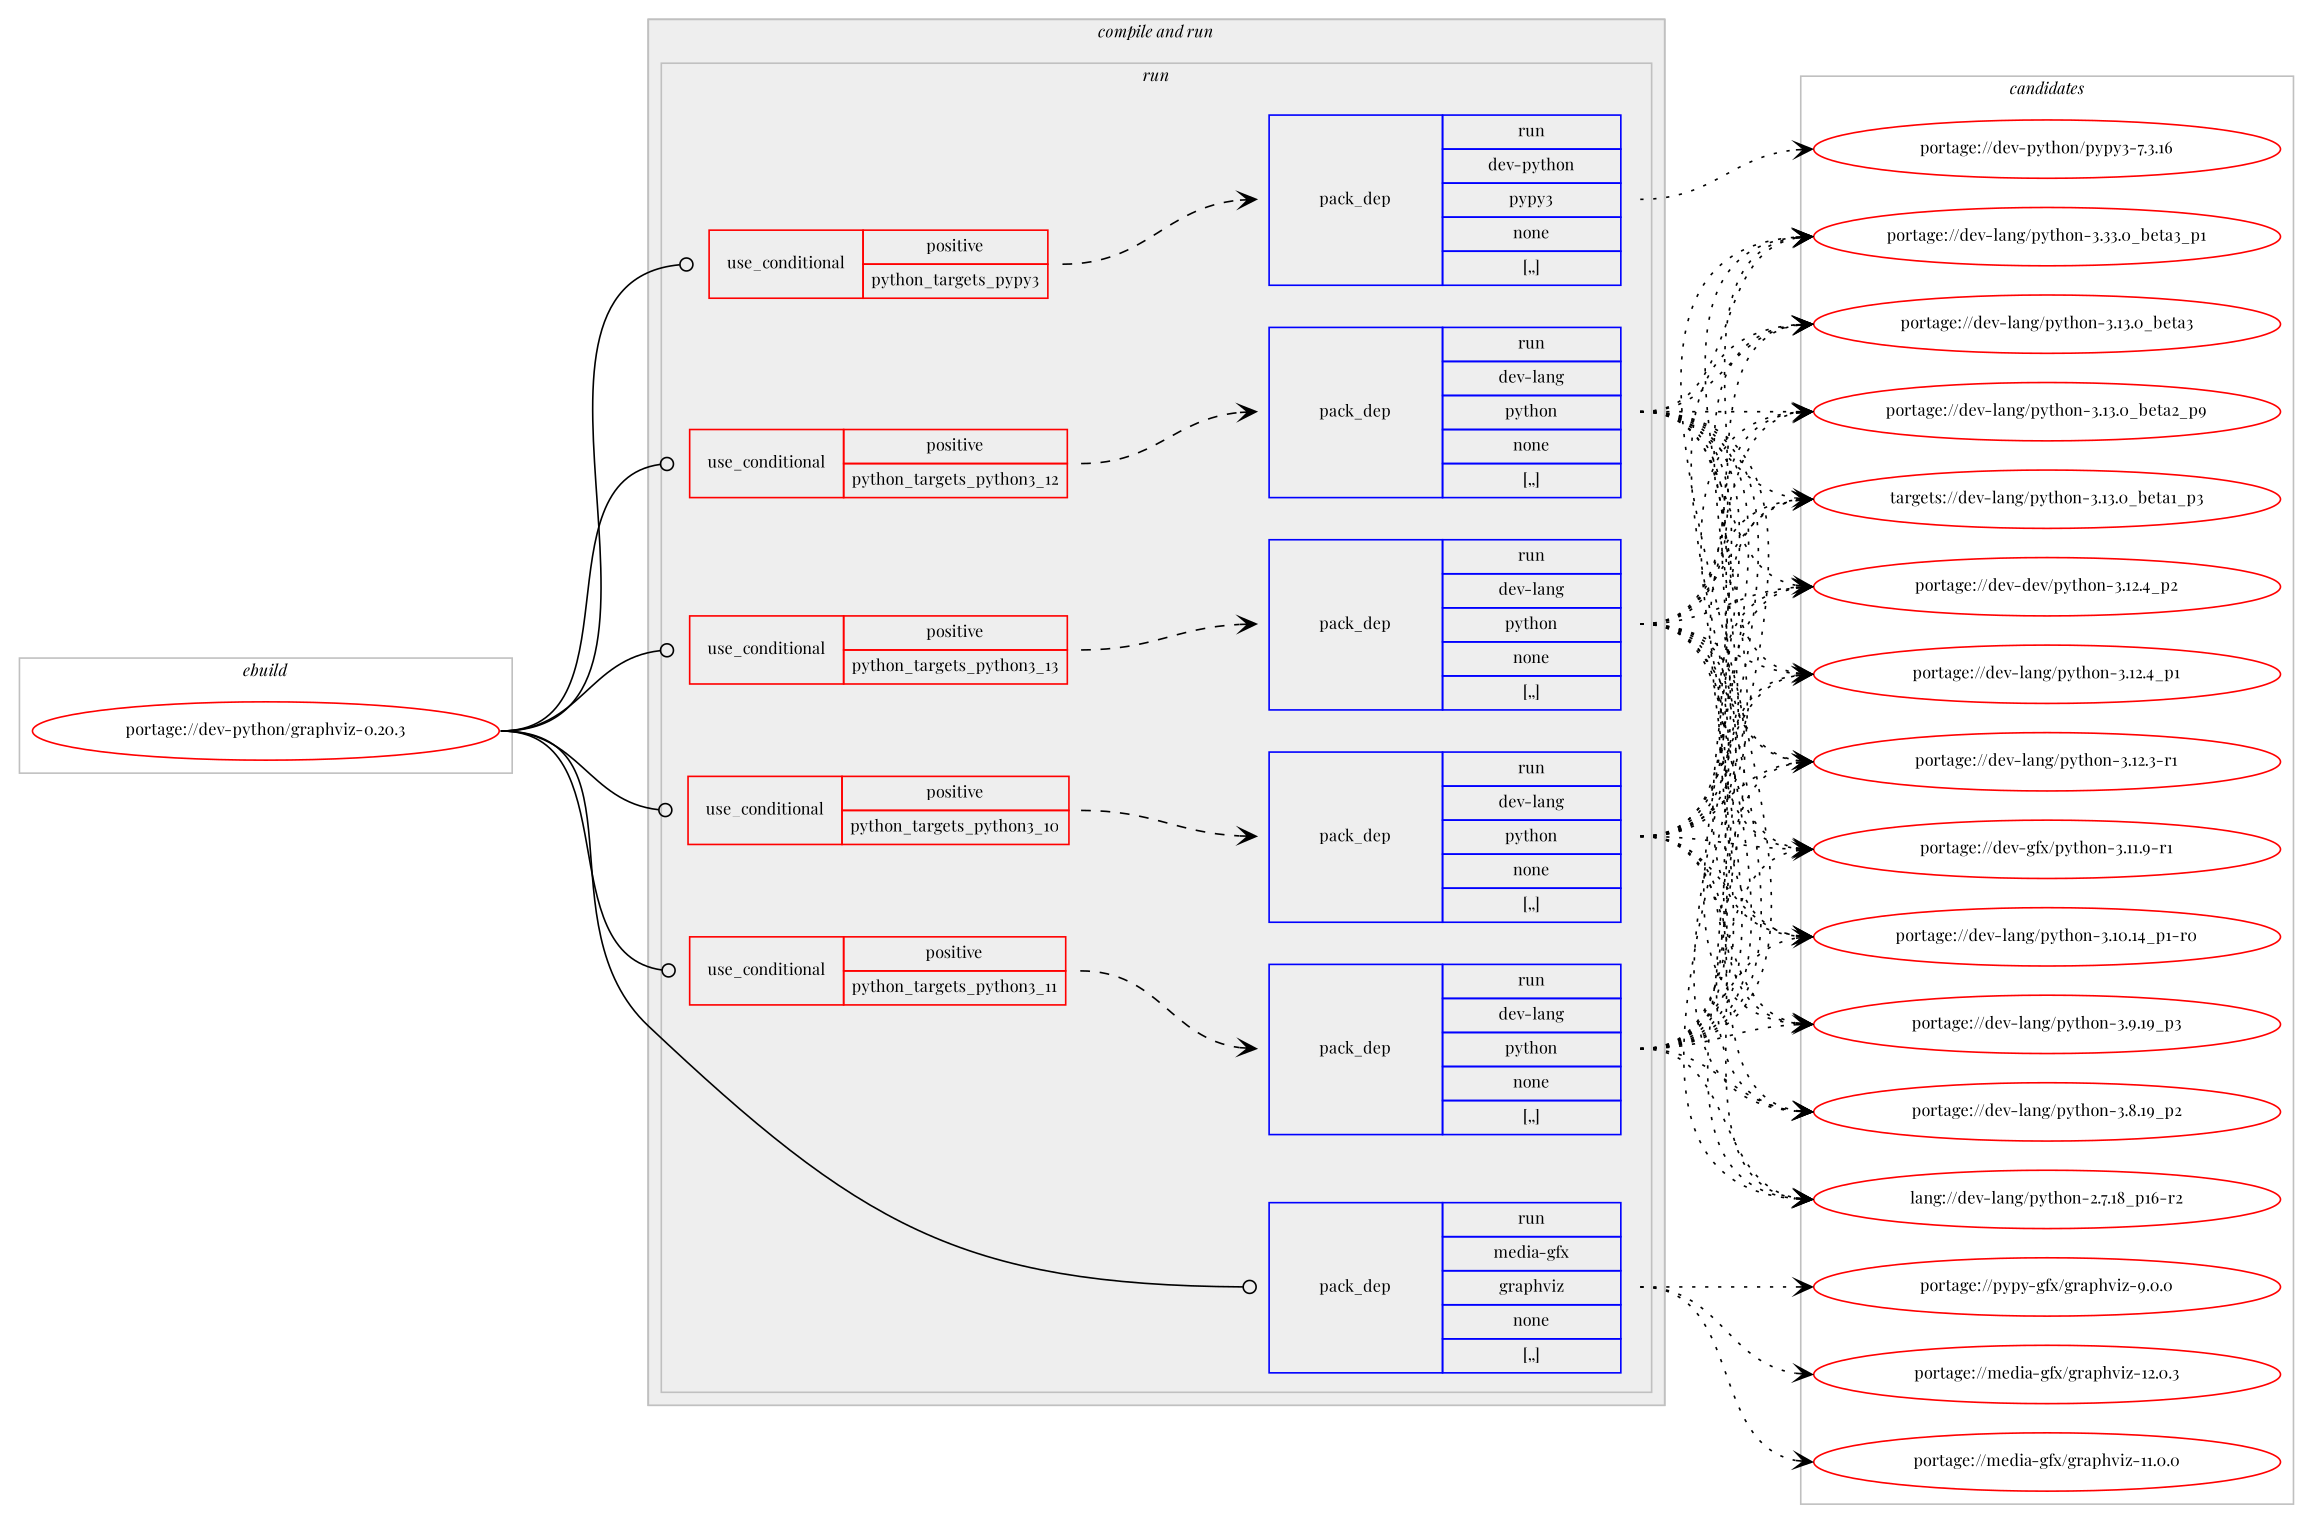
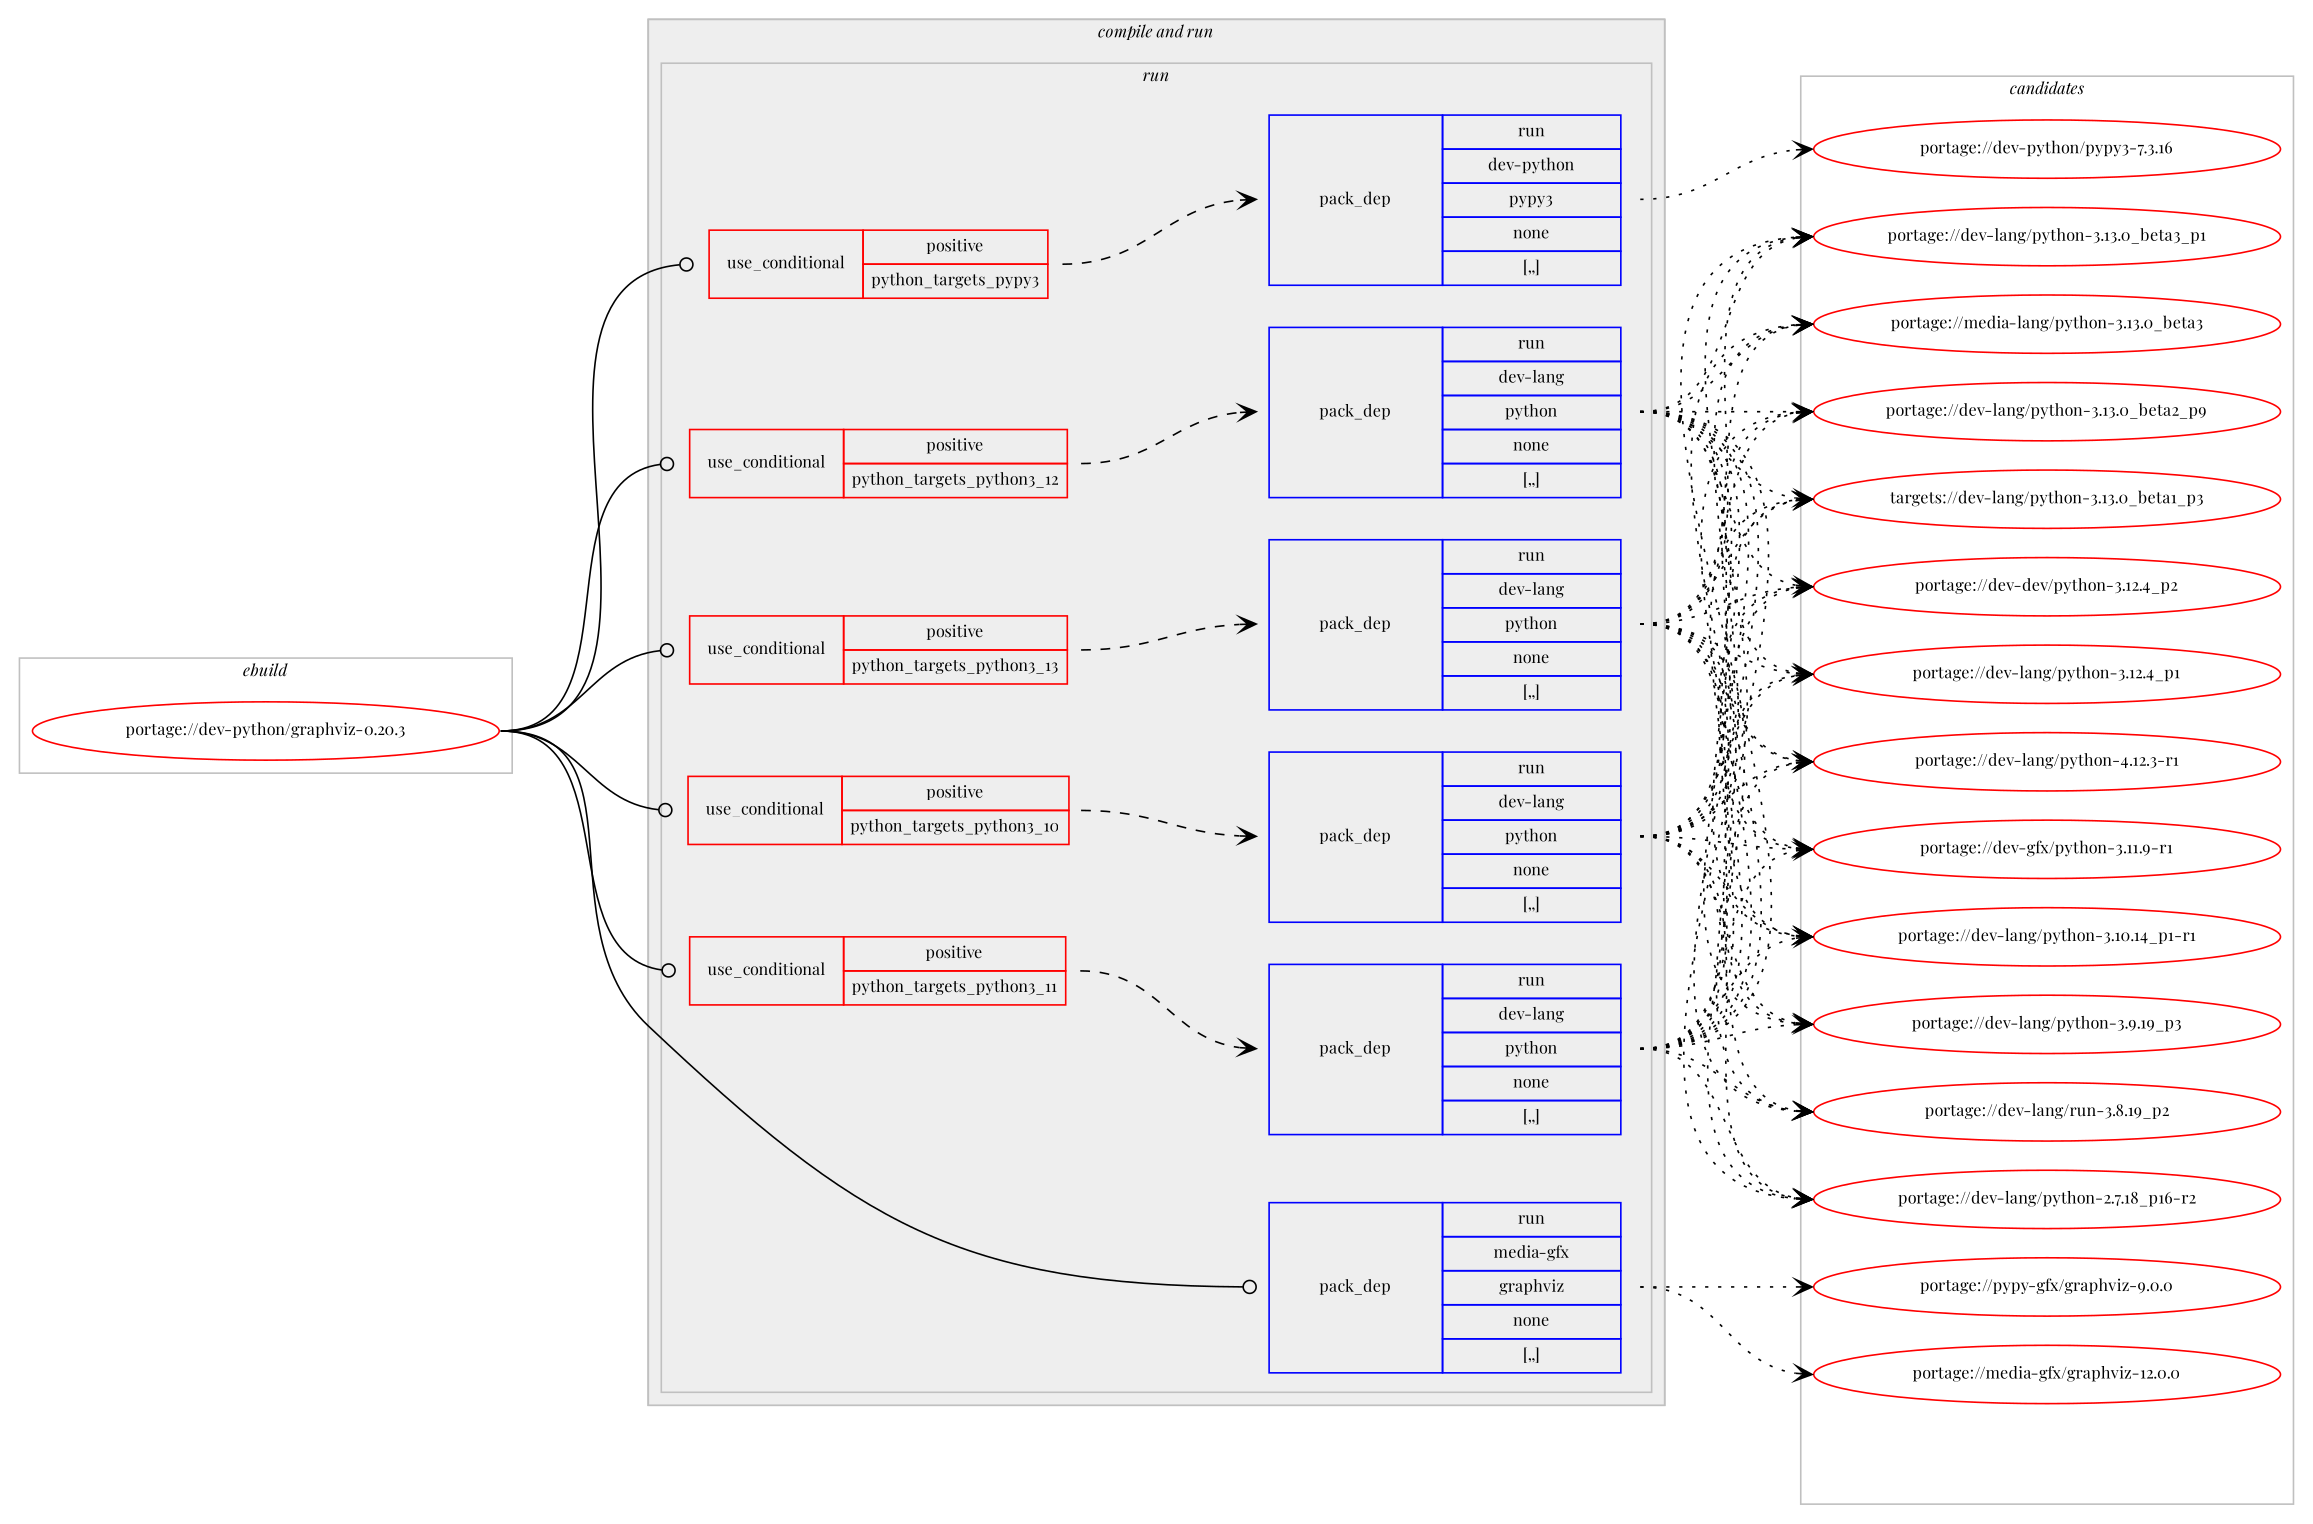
(2047, 237) -> (2047, 237)
(2047, 324) -> (2047, 324)
(2047, 762) -> (2047, 762)
(2047, 937) -> (2047, 937)
(2047, 1112) -> (2047, 1112)
(2047, 1199) -> (2047, 1199)
(2047, 1374) -> (2047, 1374)
(2047, 1462) -> none
